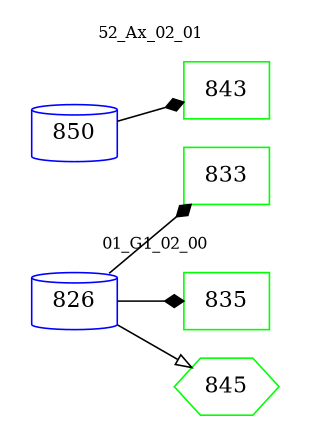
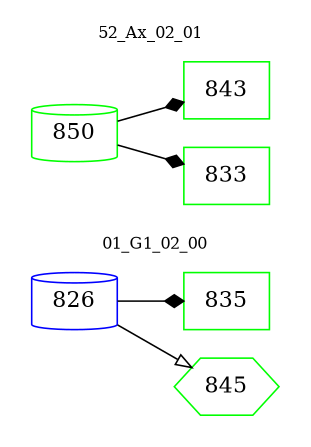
(74, 133) -> (74, 133)
(143, 245) -> (141, 152)
